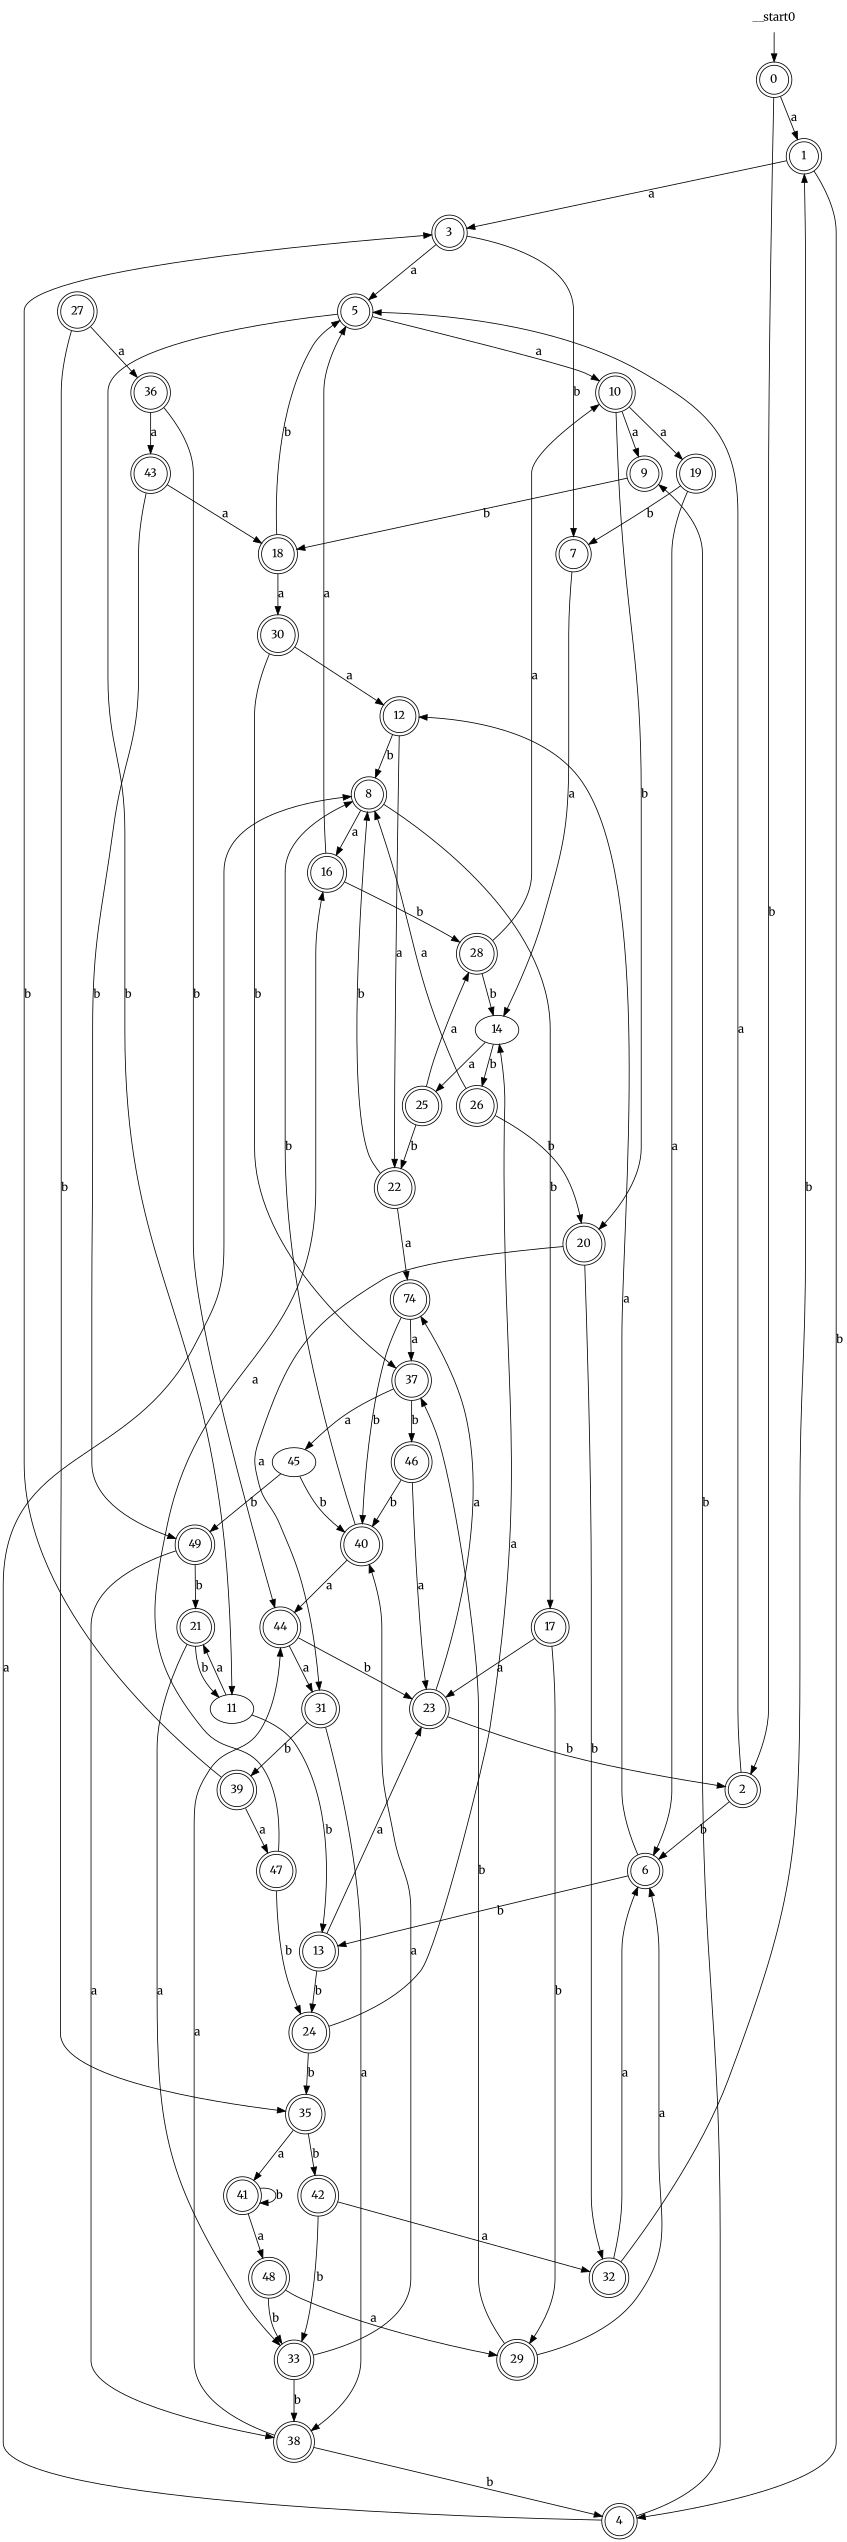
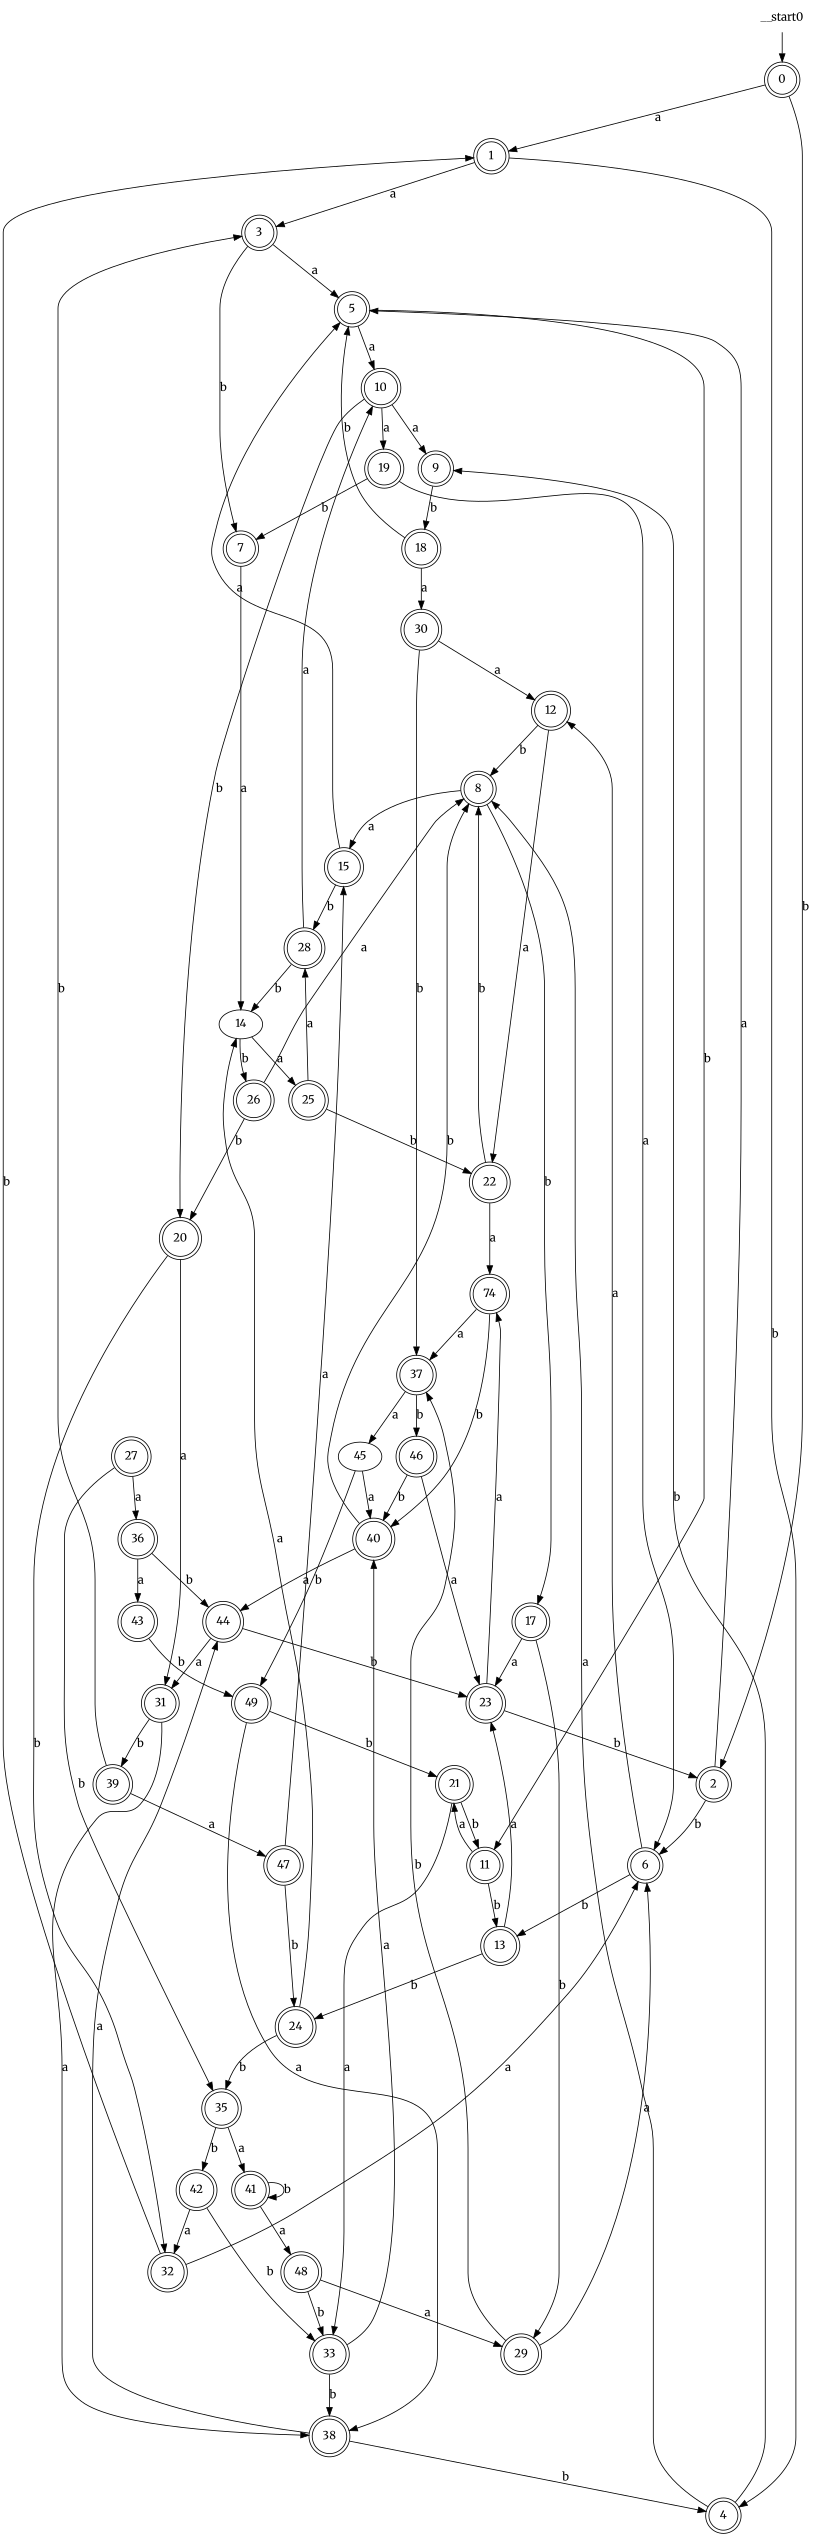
(211, 512) -> none
(327, 873) -> (344, 867)
(323, 1503) -> (371, 1498)
(232, 1709) -> (485, 1865)
